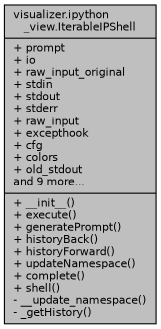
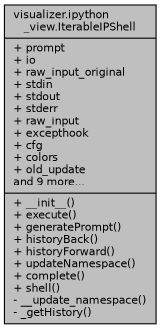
(48, 170) -> (50, 170)
